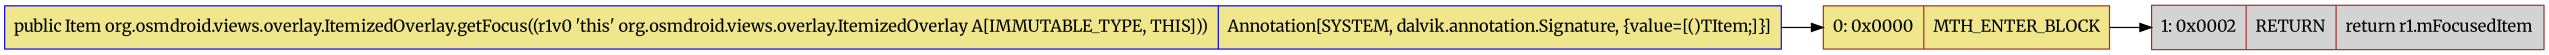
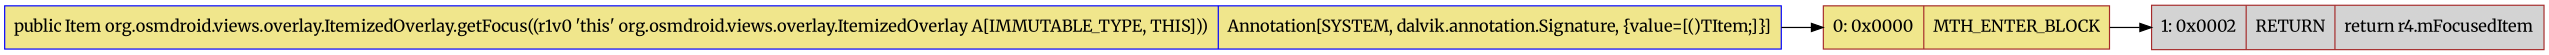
(2439, 27) -> (2439, 27)
